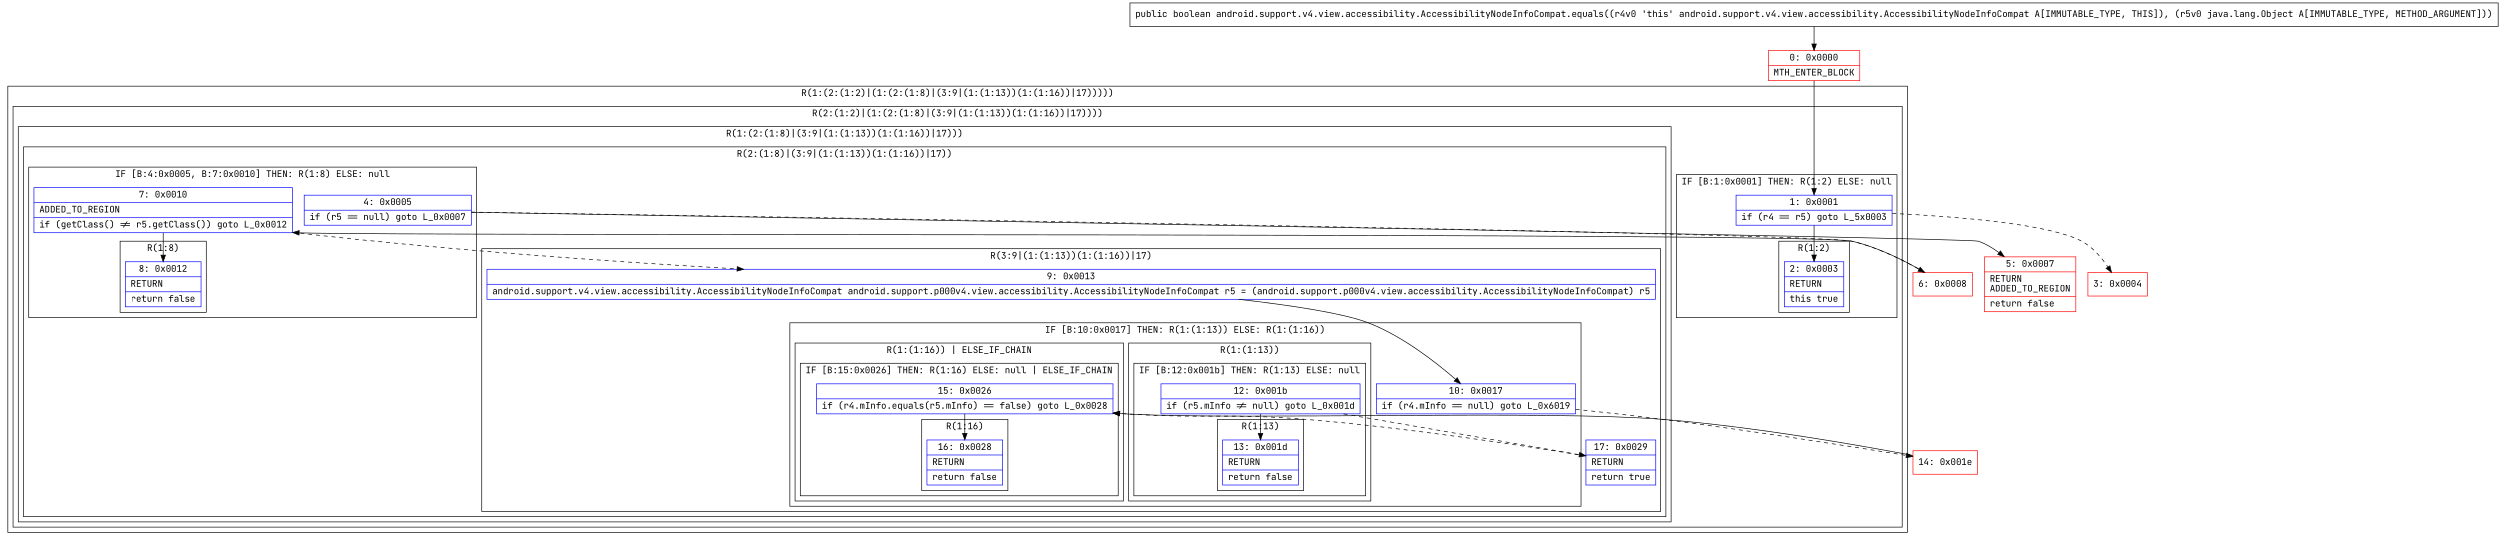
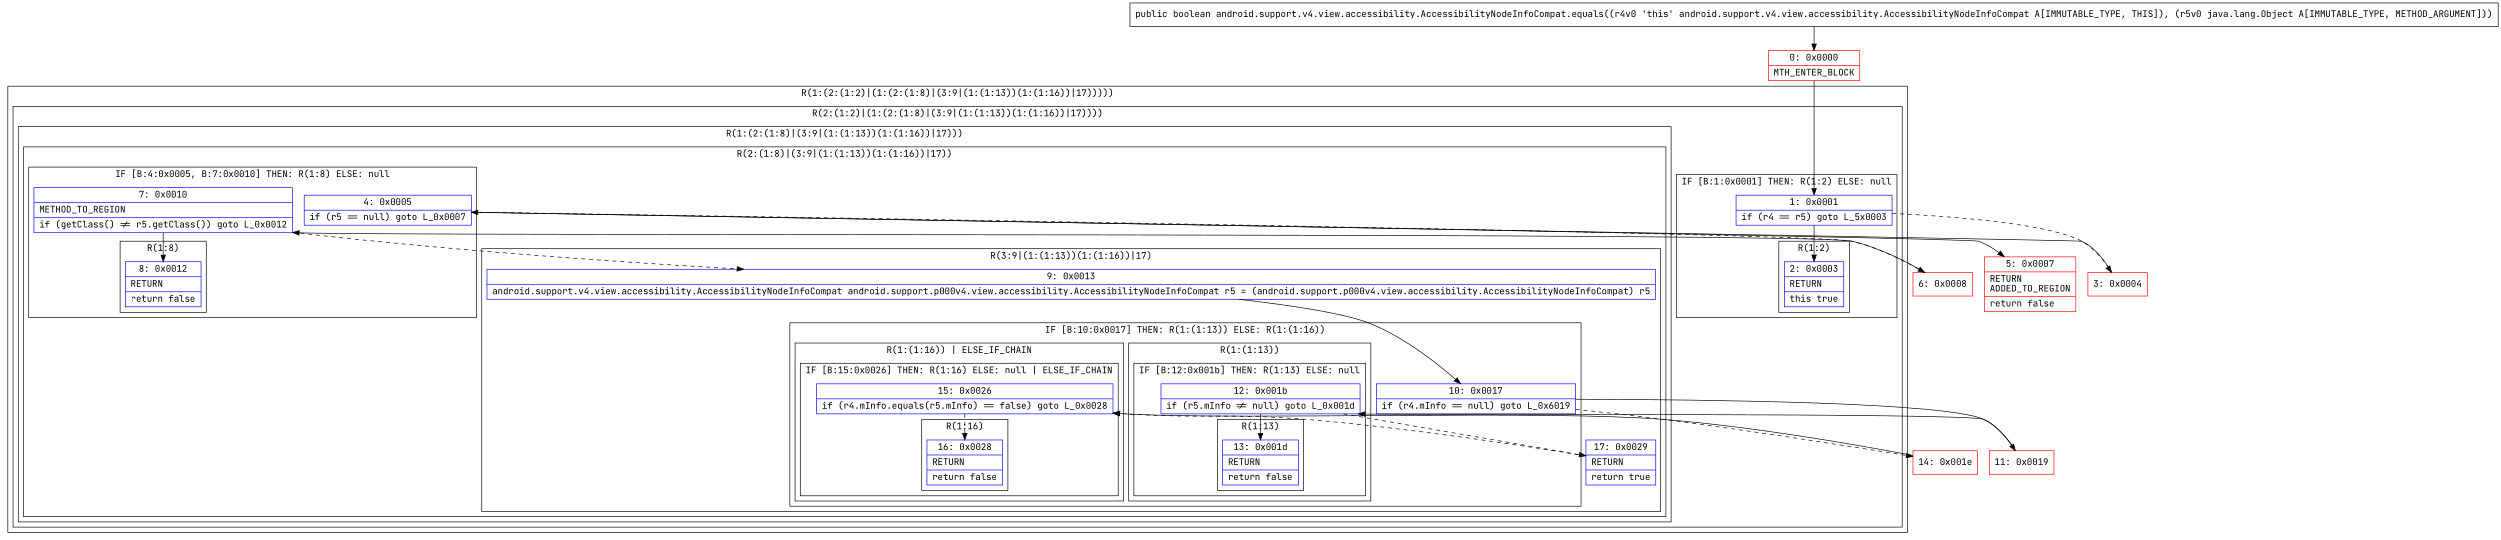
(80, 210) -> (83, 210)
none -> (1302, 227)
(965, 424) -> (965, 424)
none -> (2022, 462)
